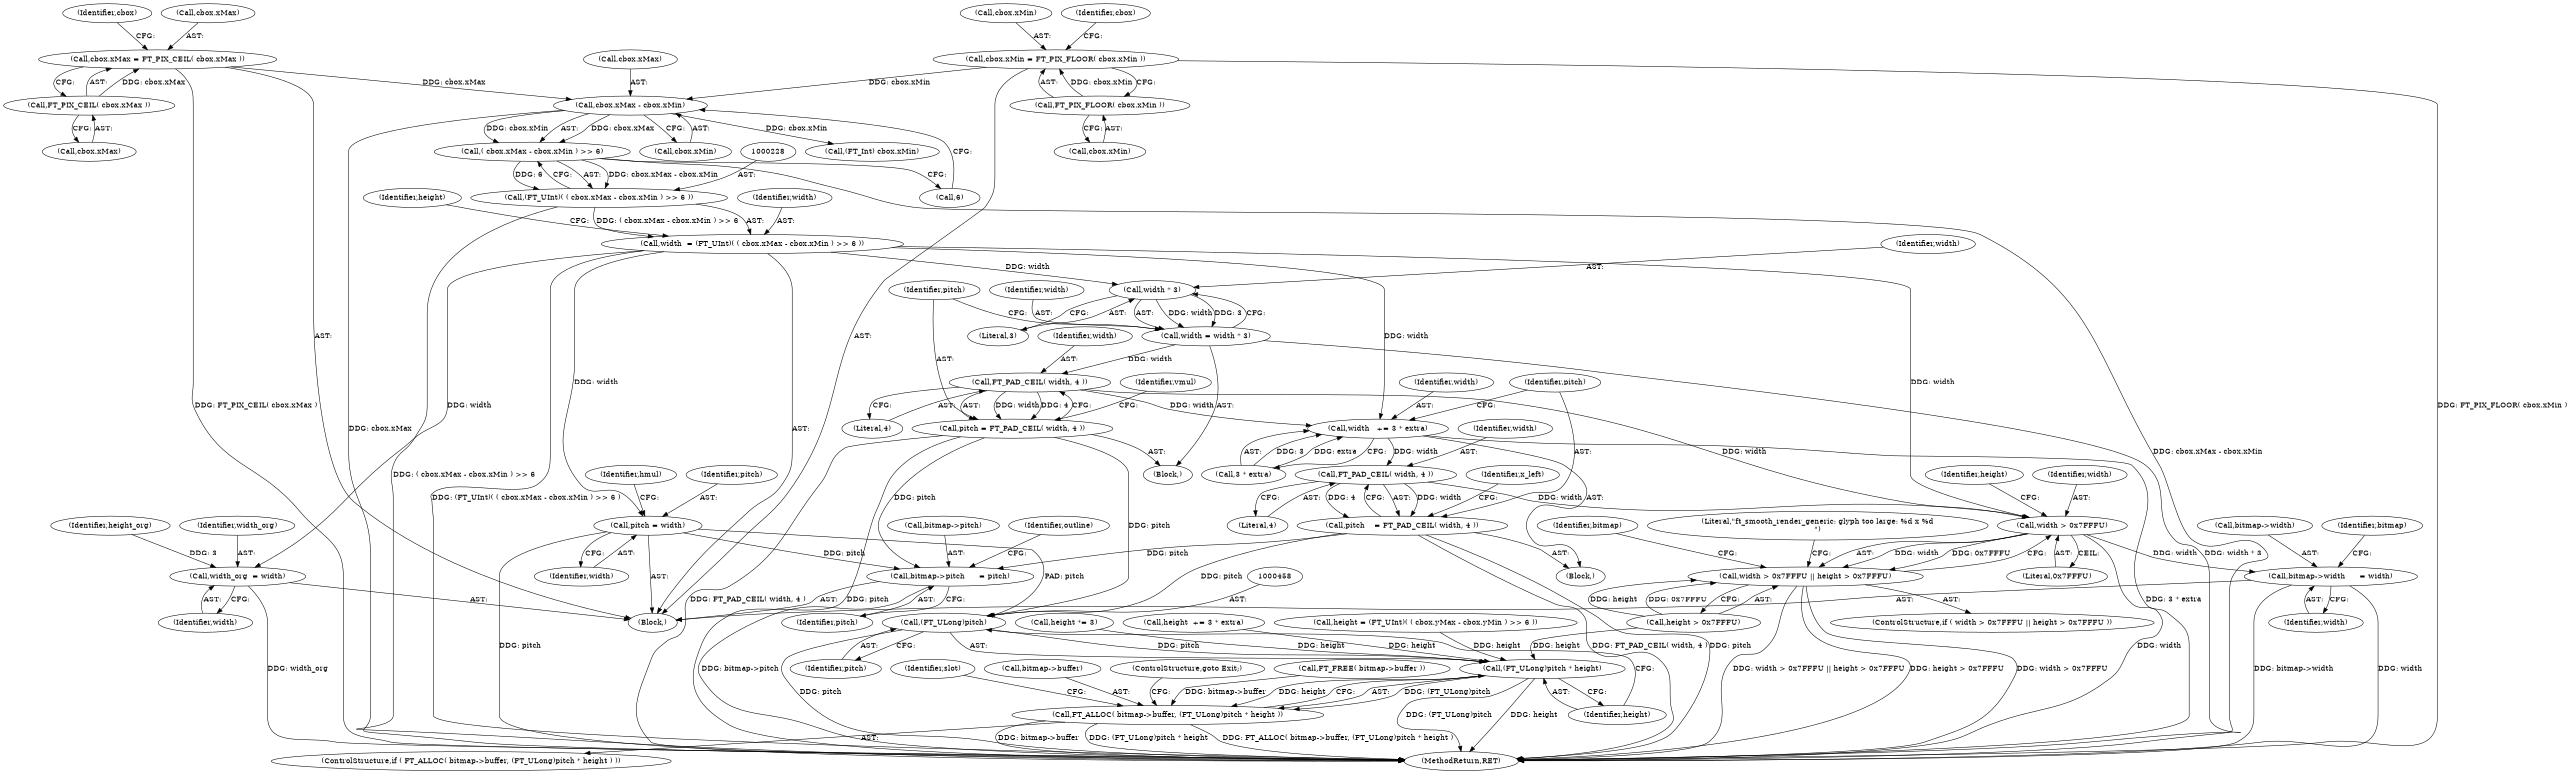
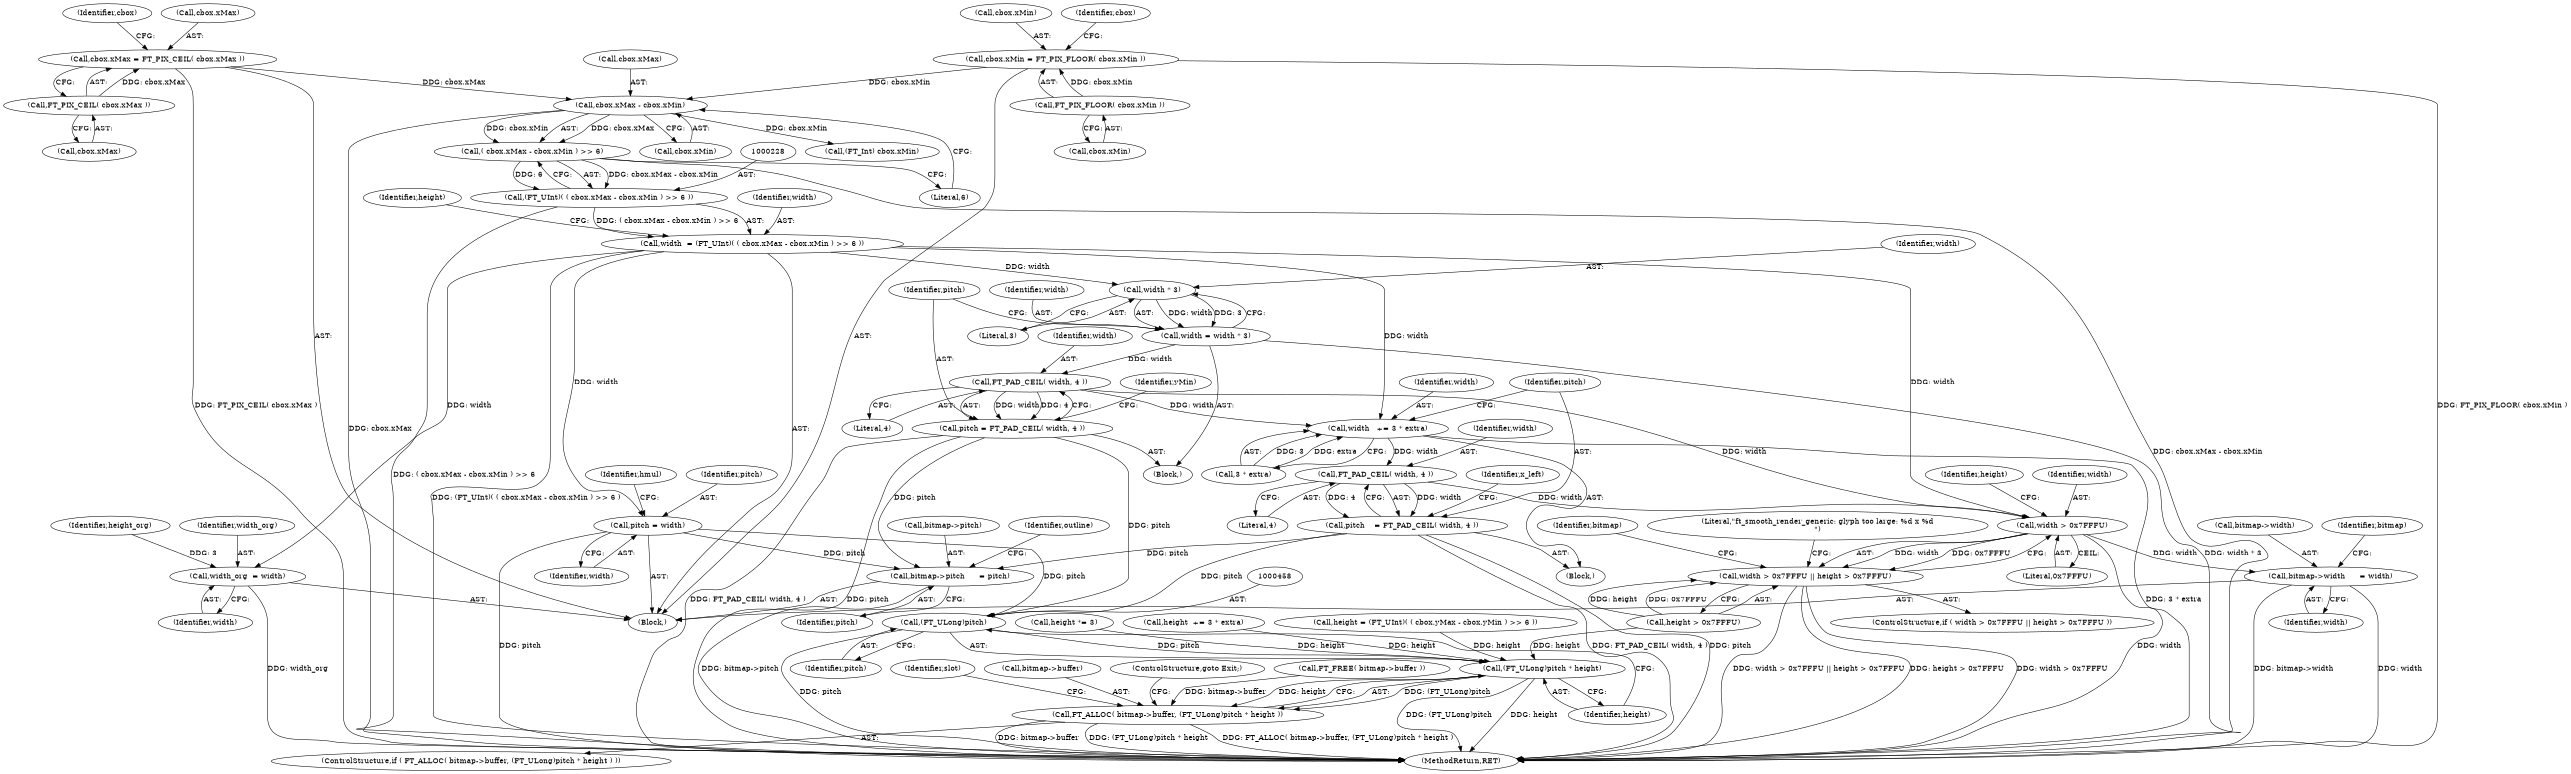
(1132, 76) -> none
(950, 198) -> (950, 198)
(1166, 383) -> (1166, 383)
(1065, 577) -> (1065, 577)
